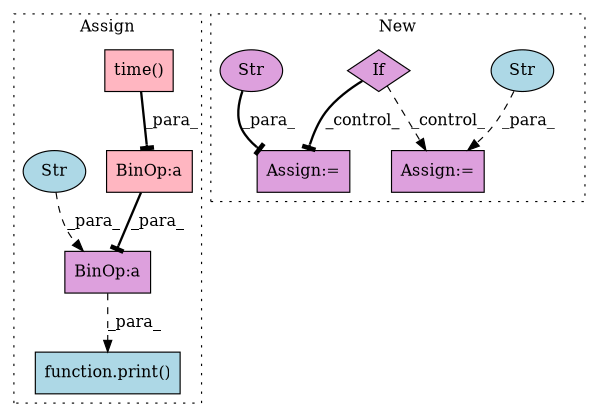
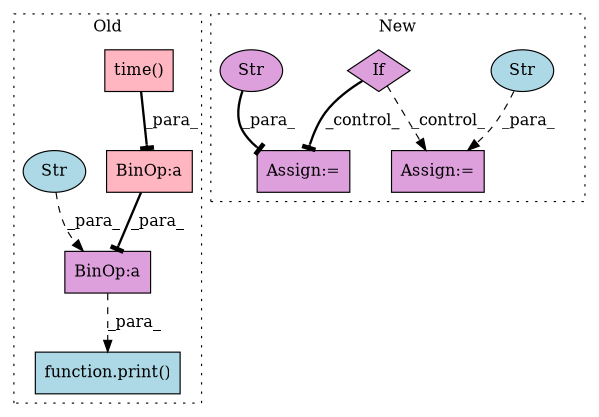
(108, 27) -> (108, 27)
